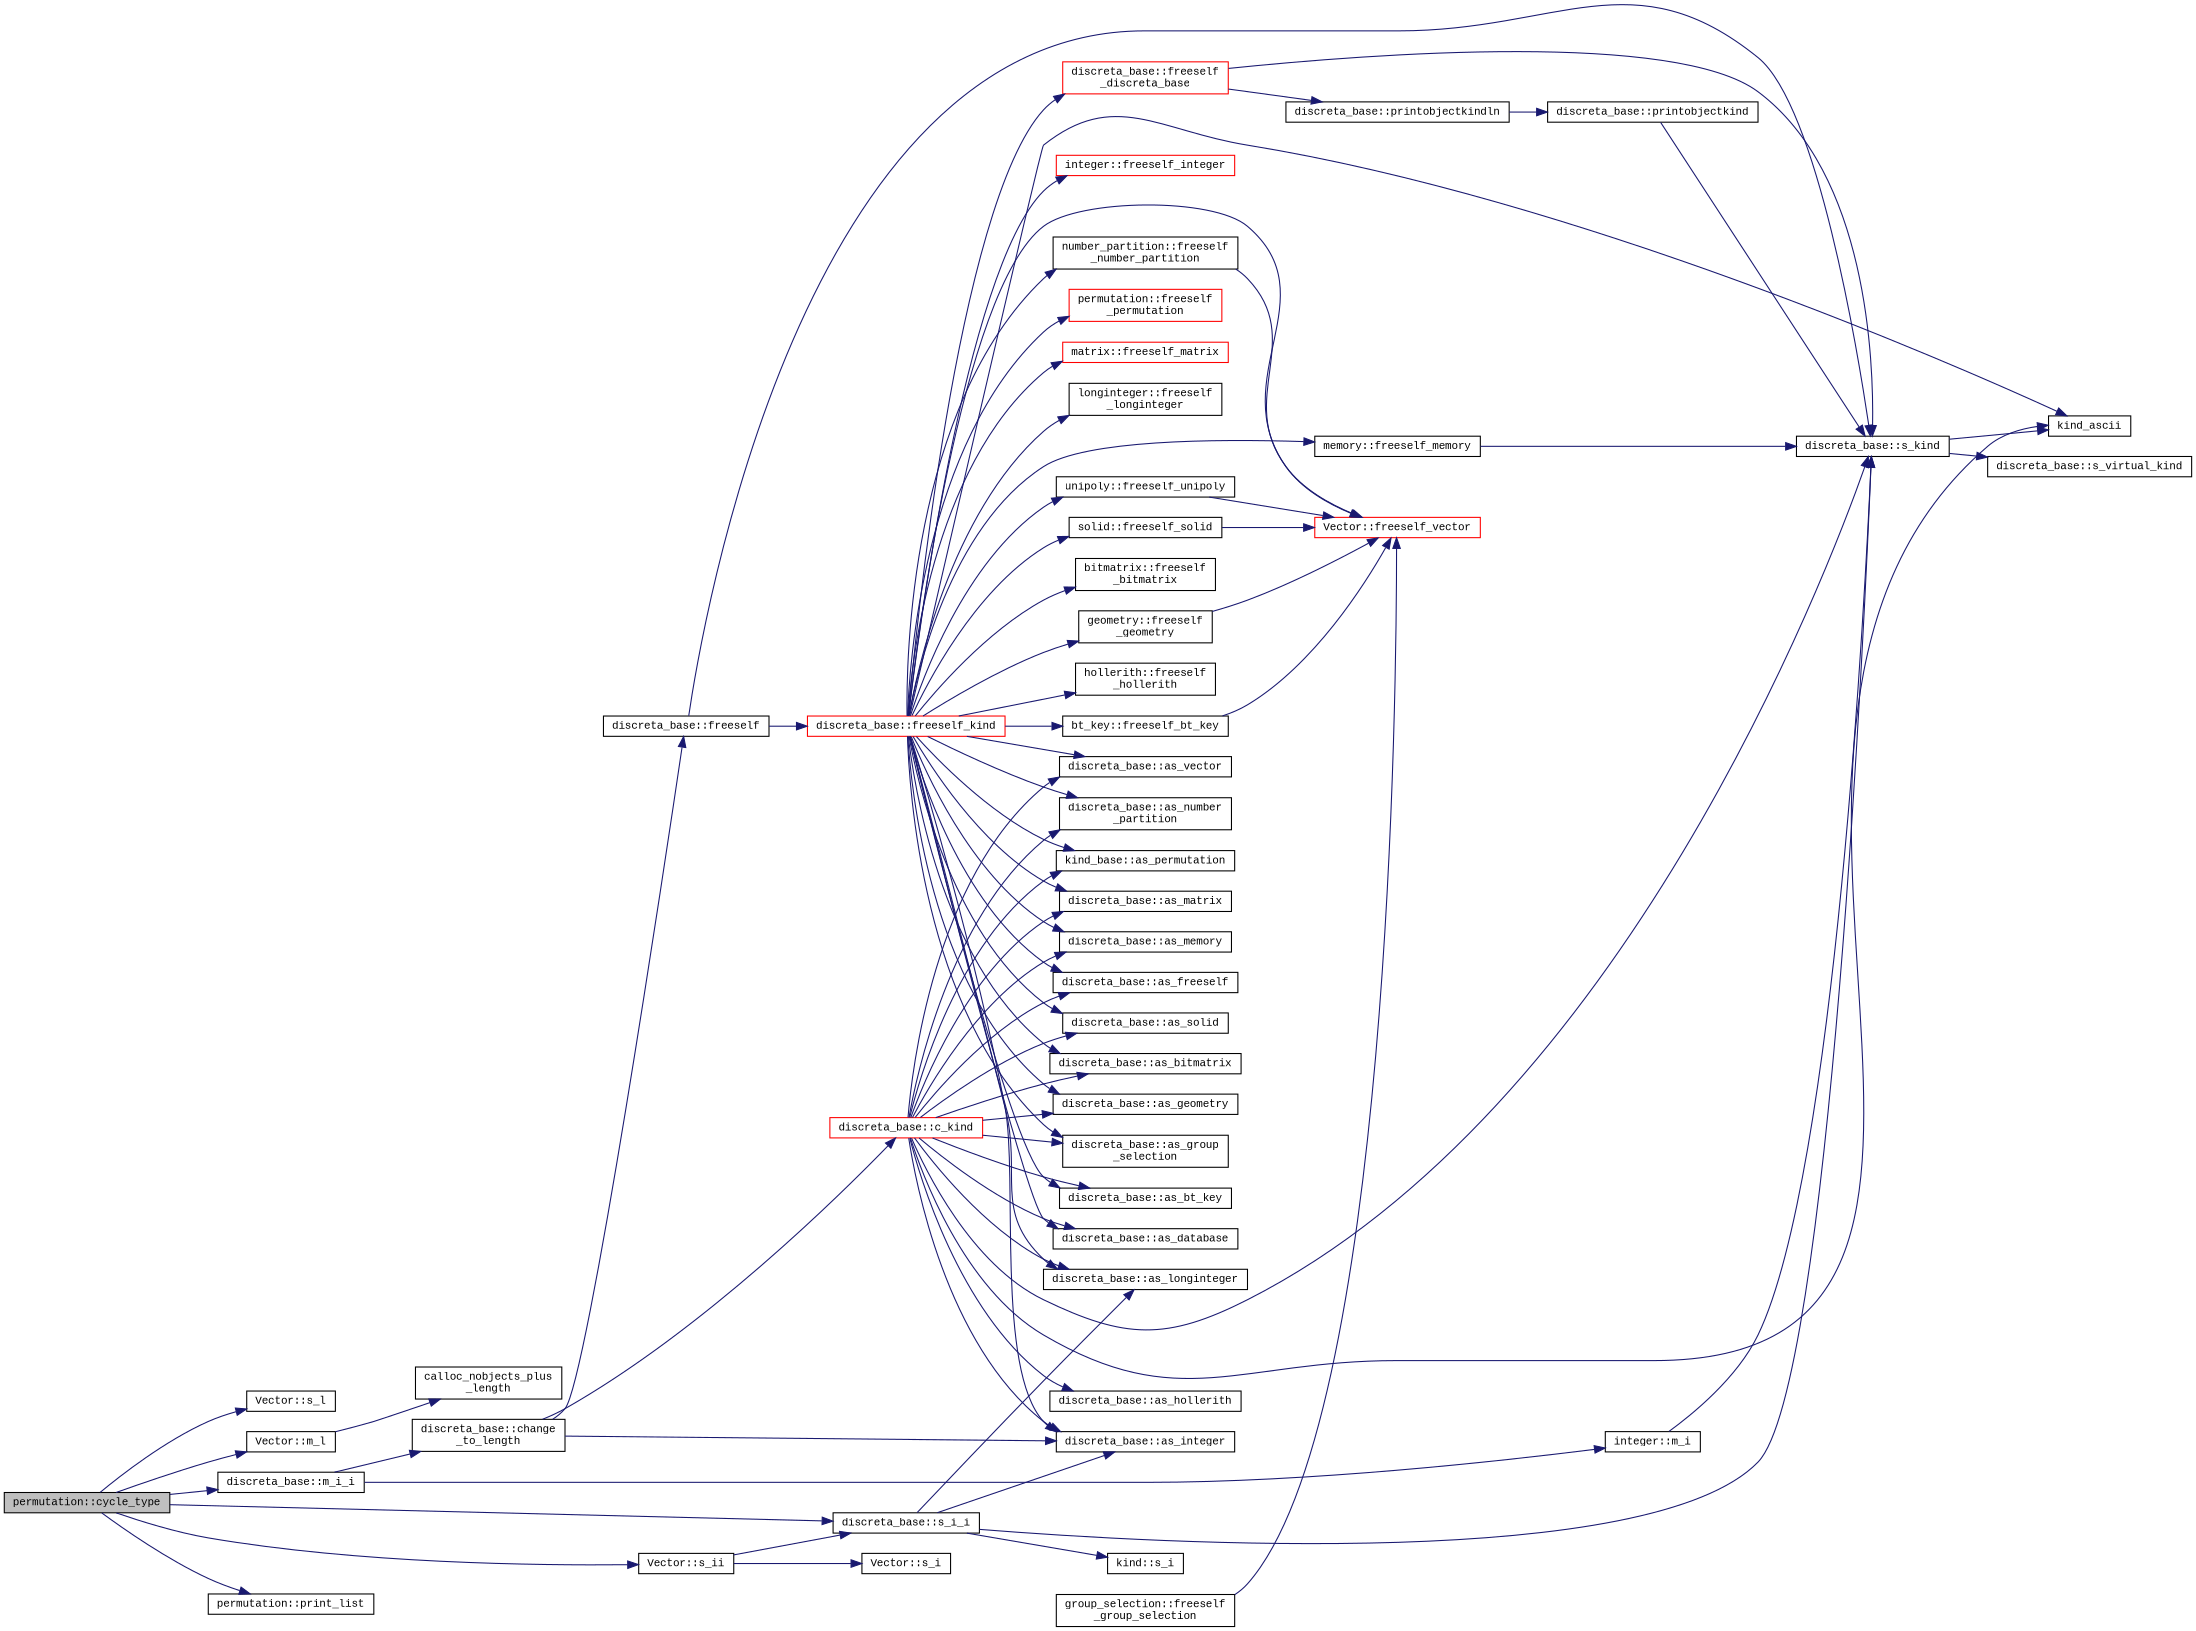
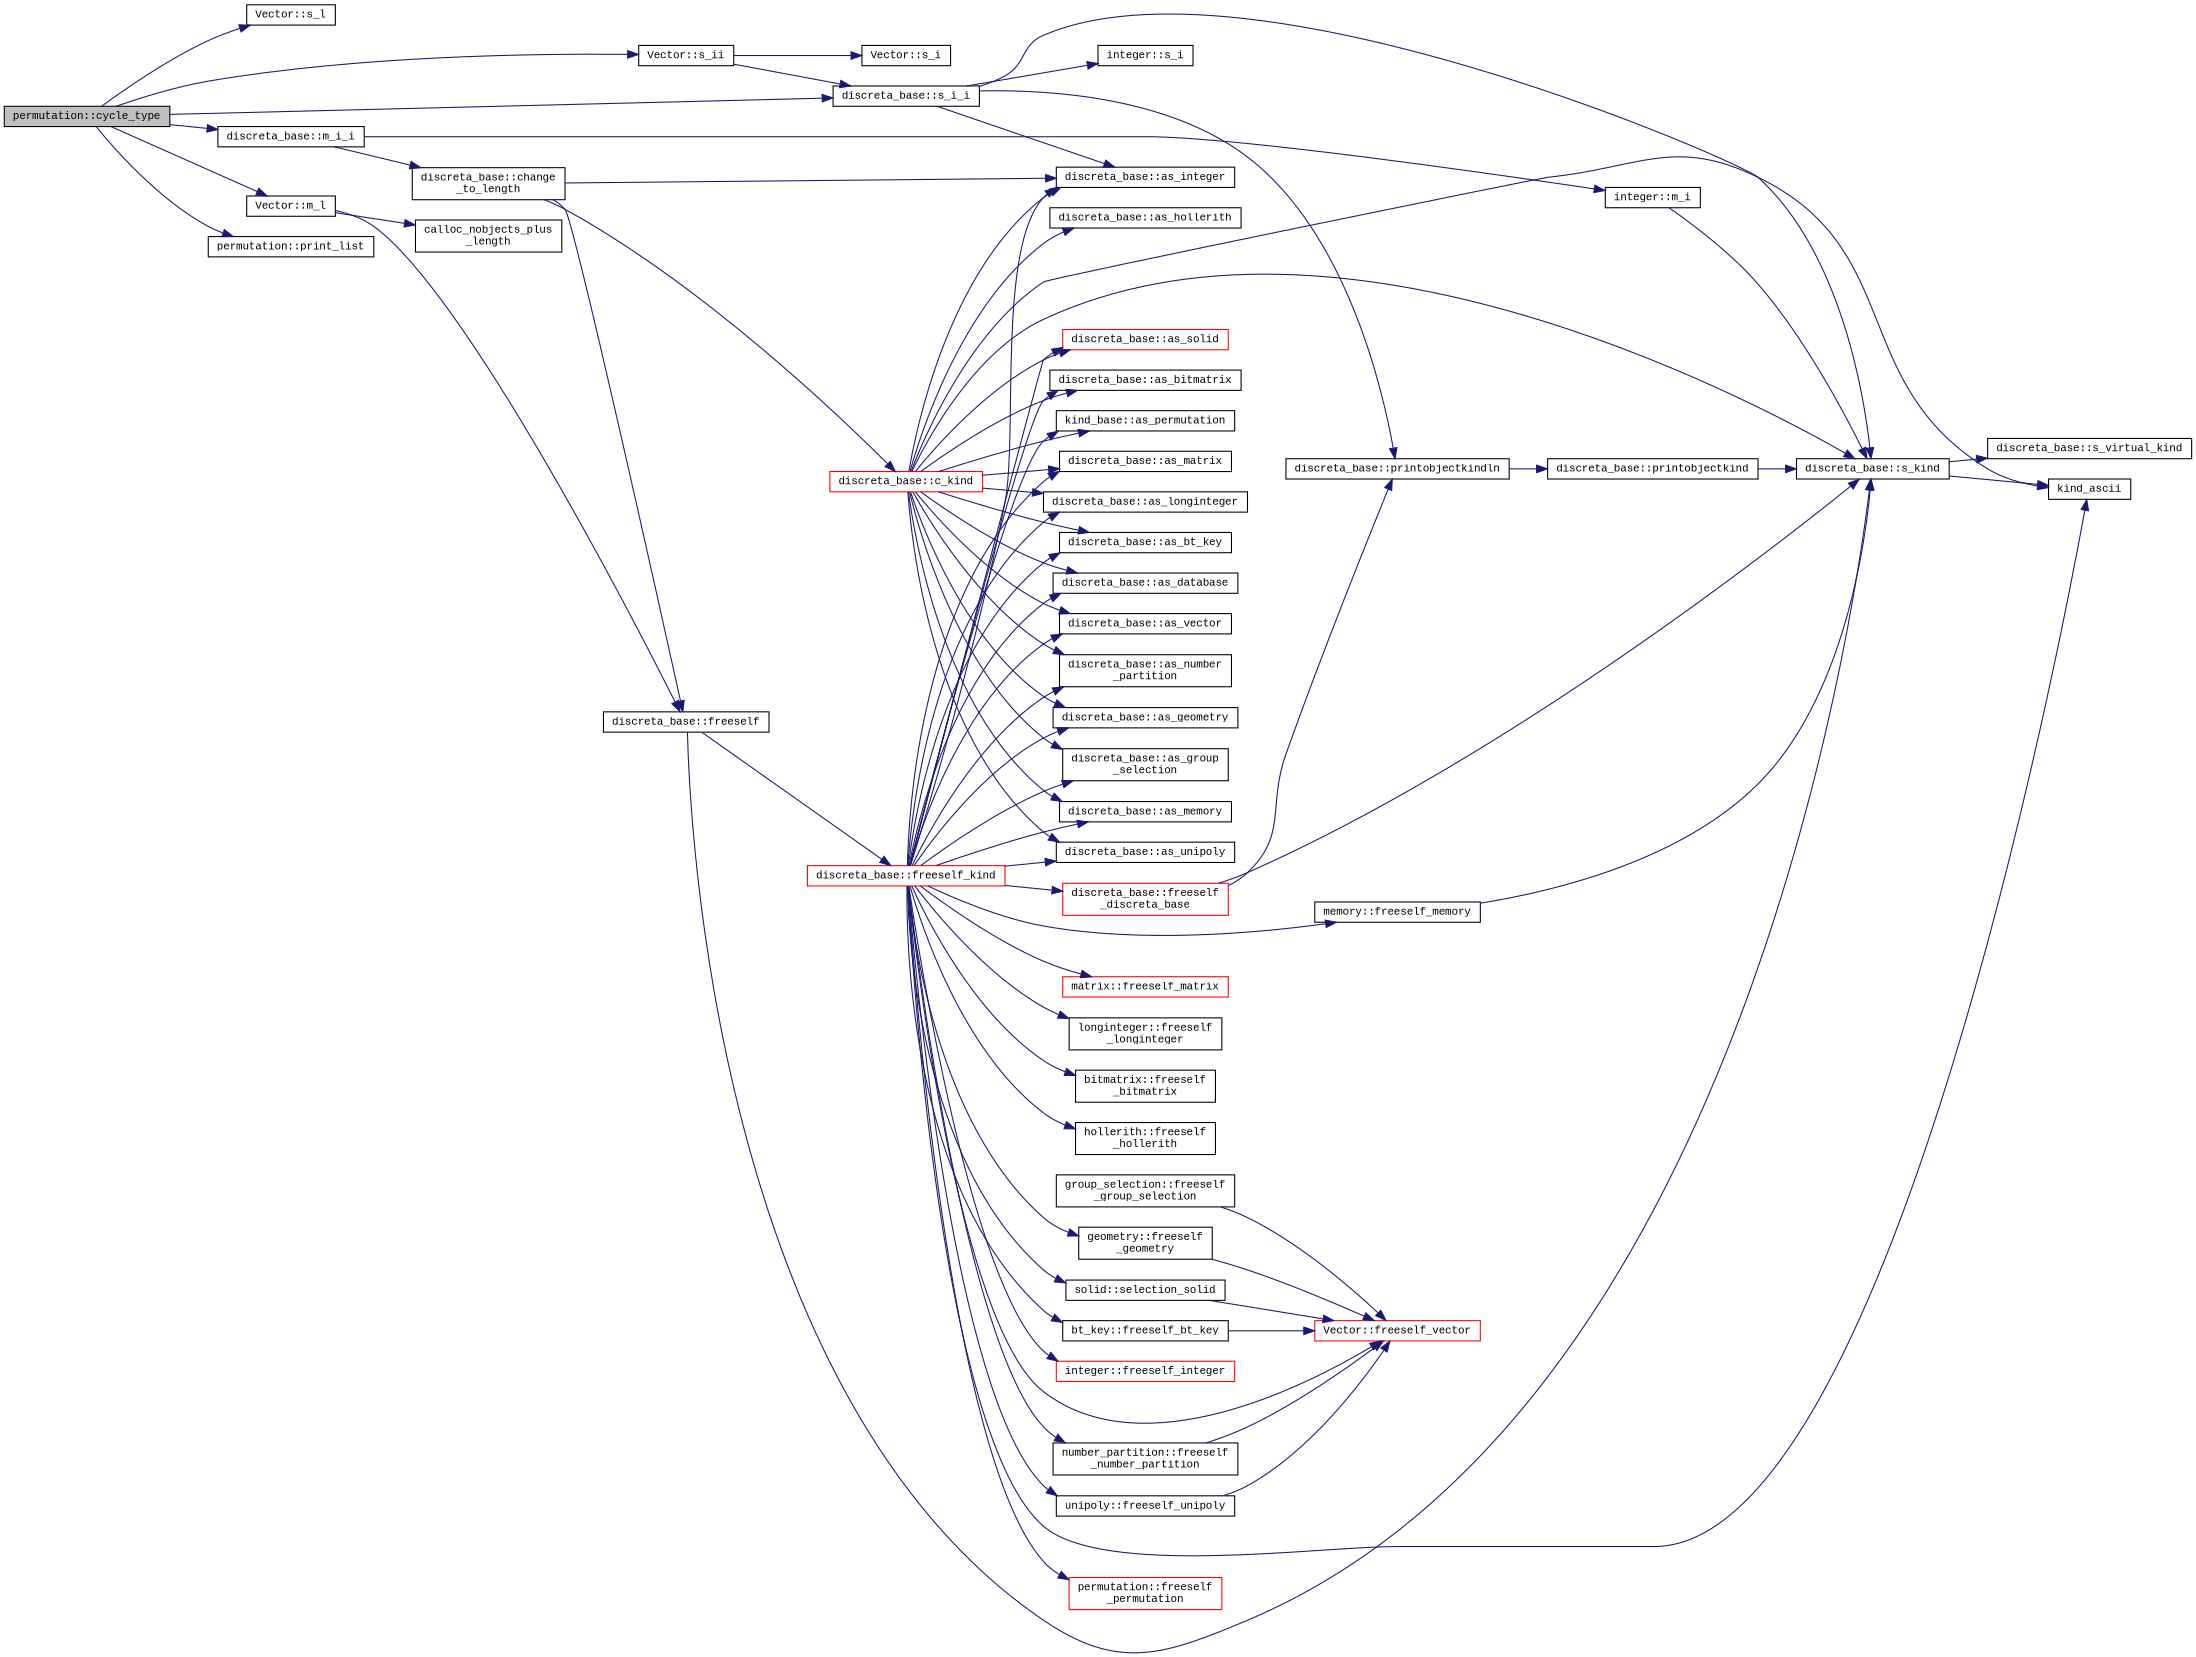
none -> (530, 435)
(1145, 528) -> (1145, 1290)
(1145, 983) -> (1145, 852)
(1145, 1023) -> (1145, 340)
(1016, 1410) -> (1266, 174)
(1145, 1564) -> (1145, 56)
